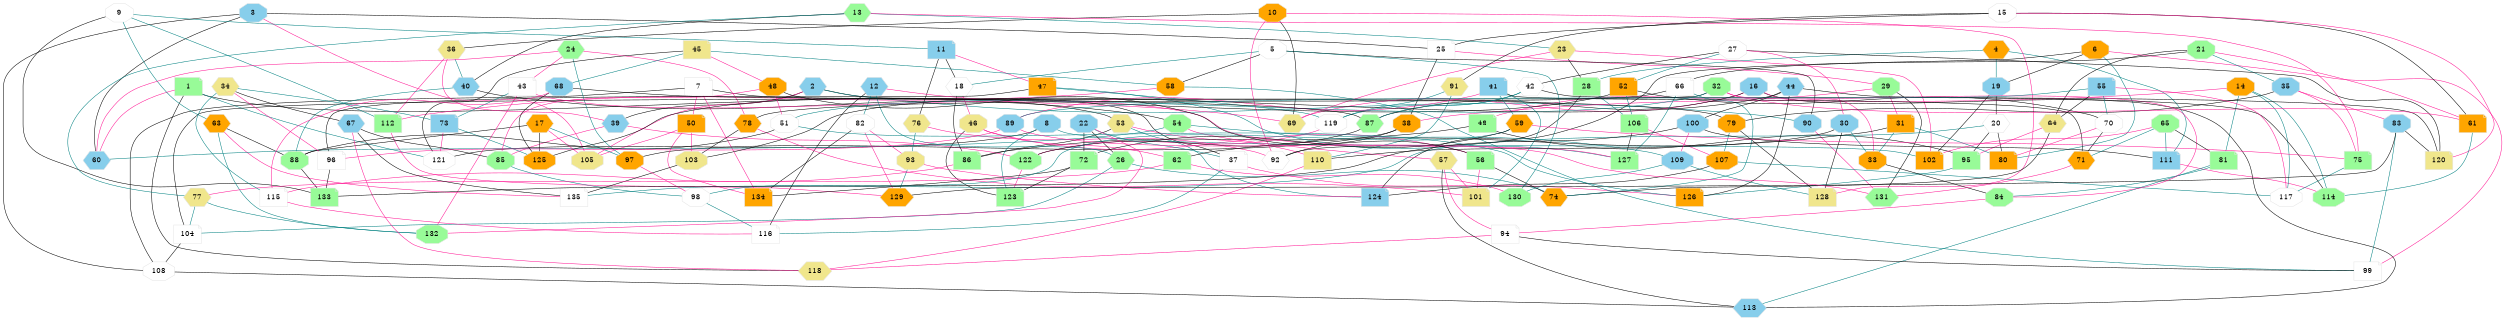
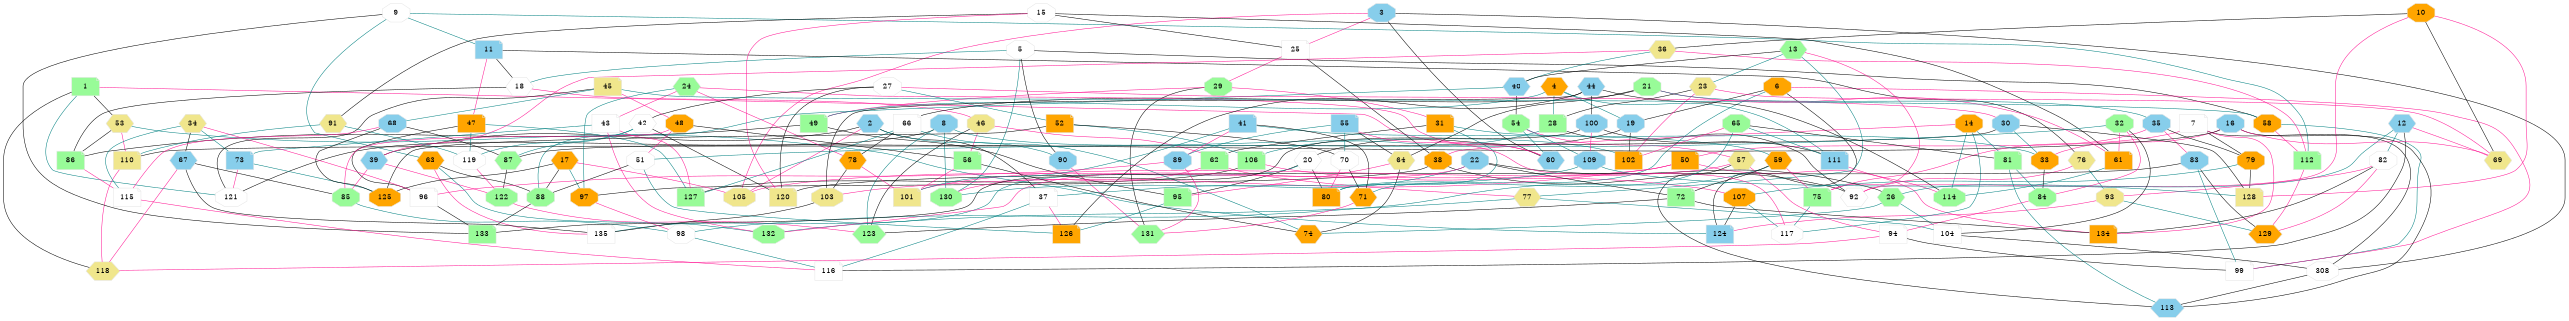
(789, 24) -> (1337, 32)
none -> (1187, 106)
none -> (945, 160)
(1010, 197) -> (869, 234)
(159, 271) -> (2323, 271)
